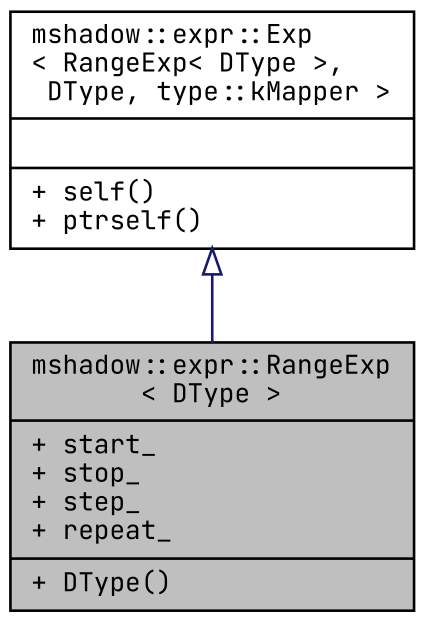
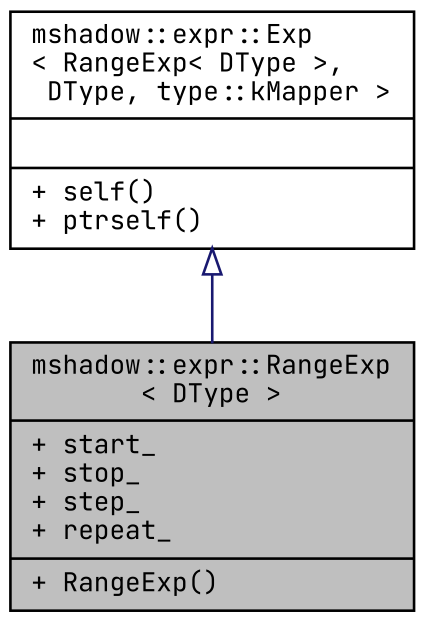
(103, 583) -> (126, 583)
